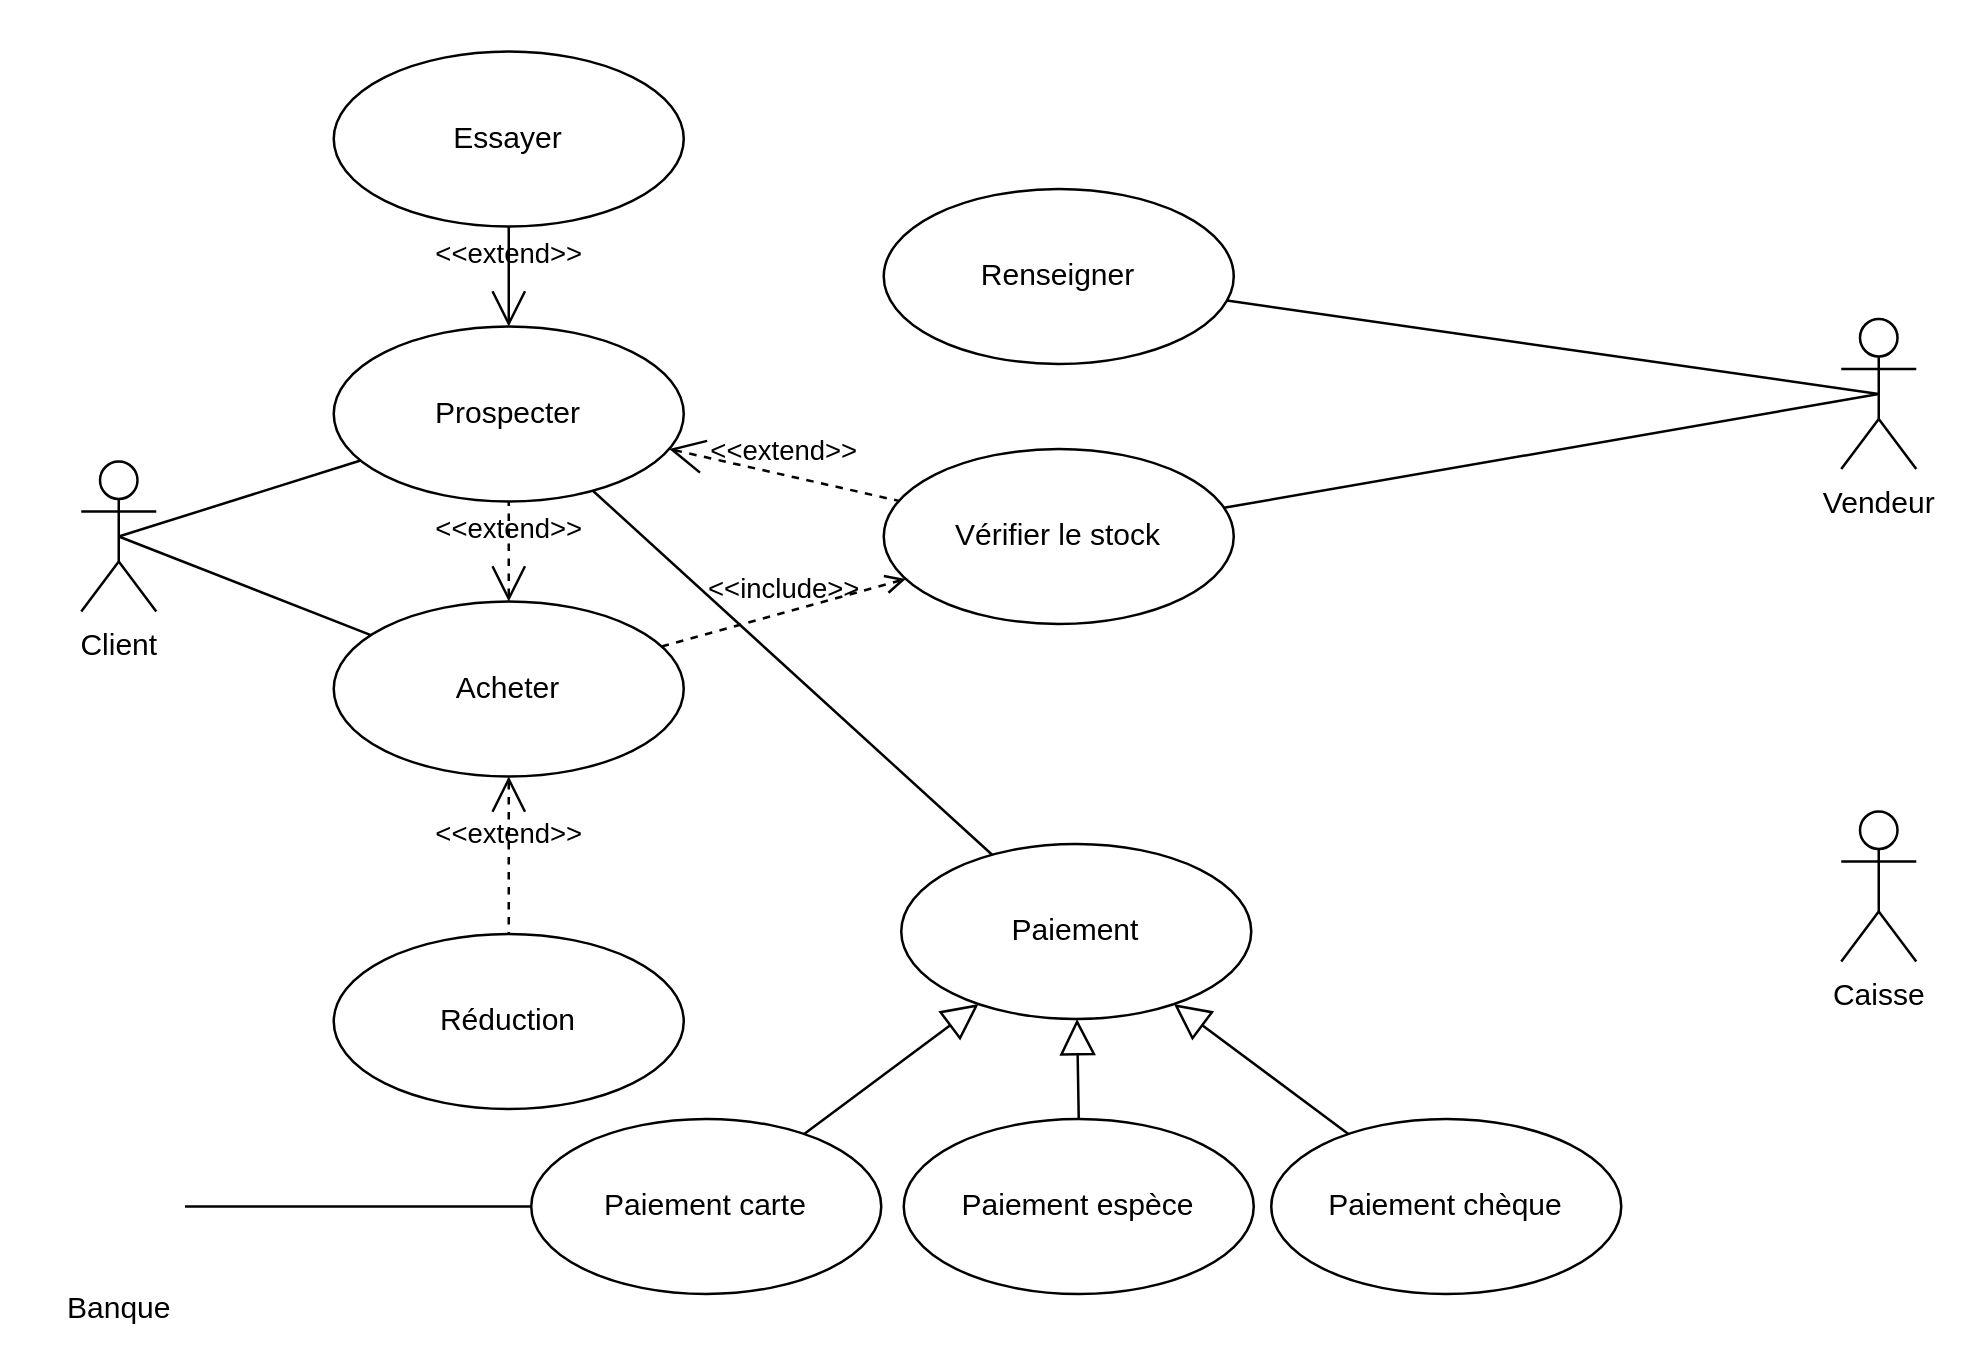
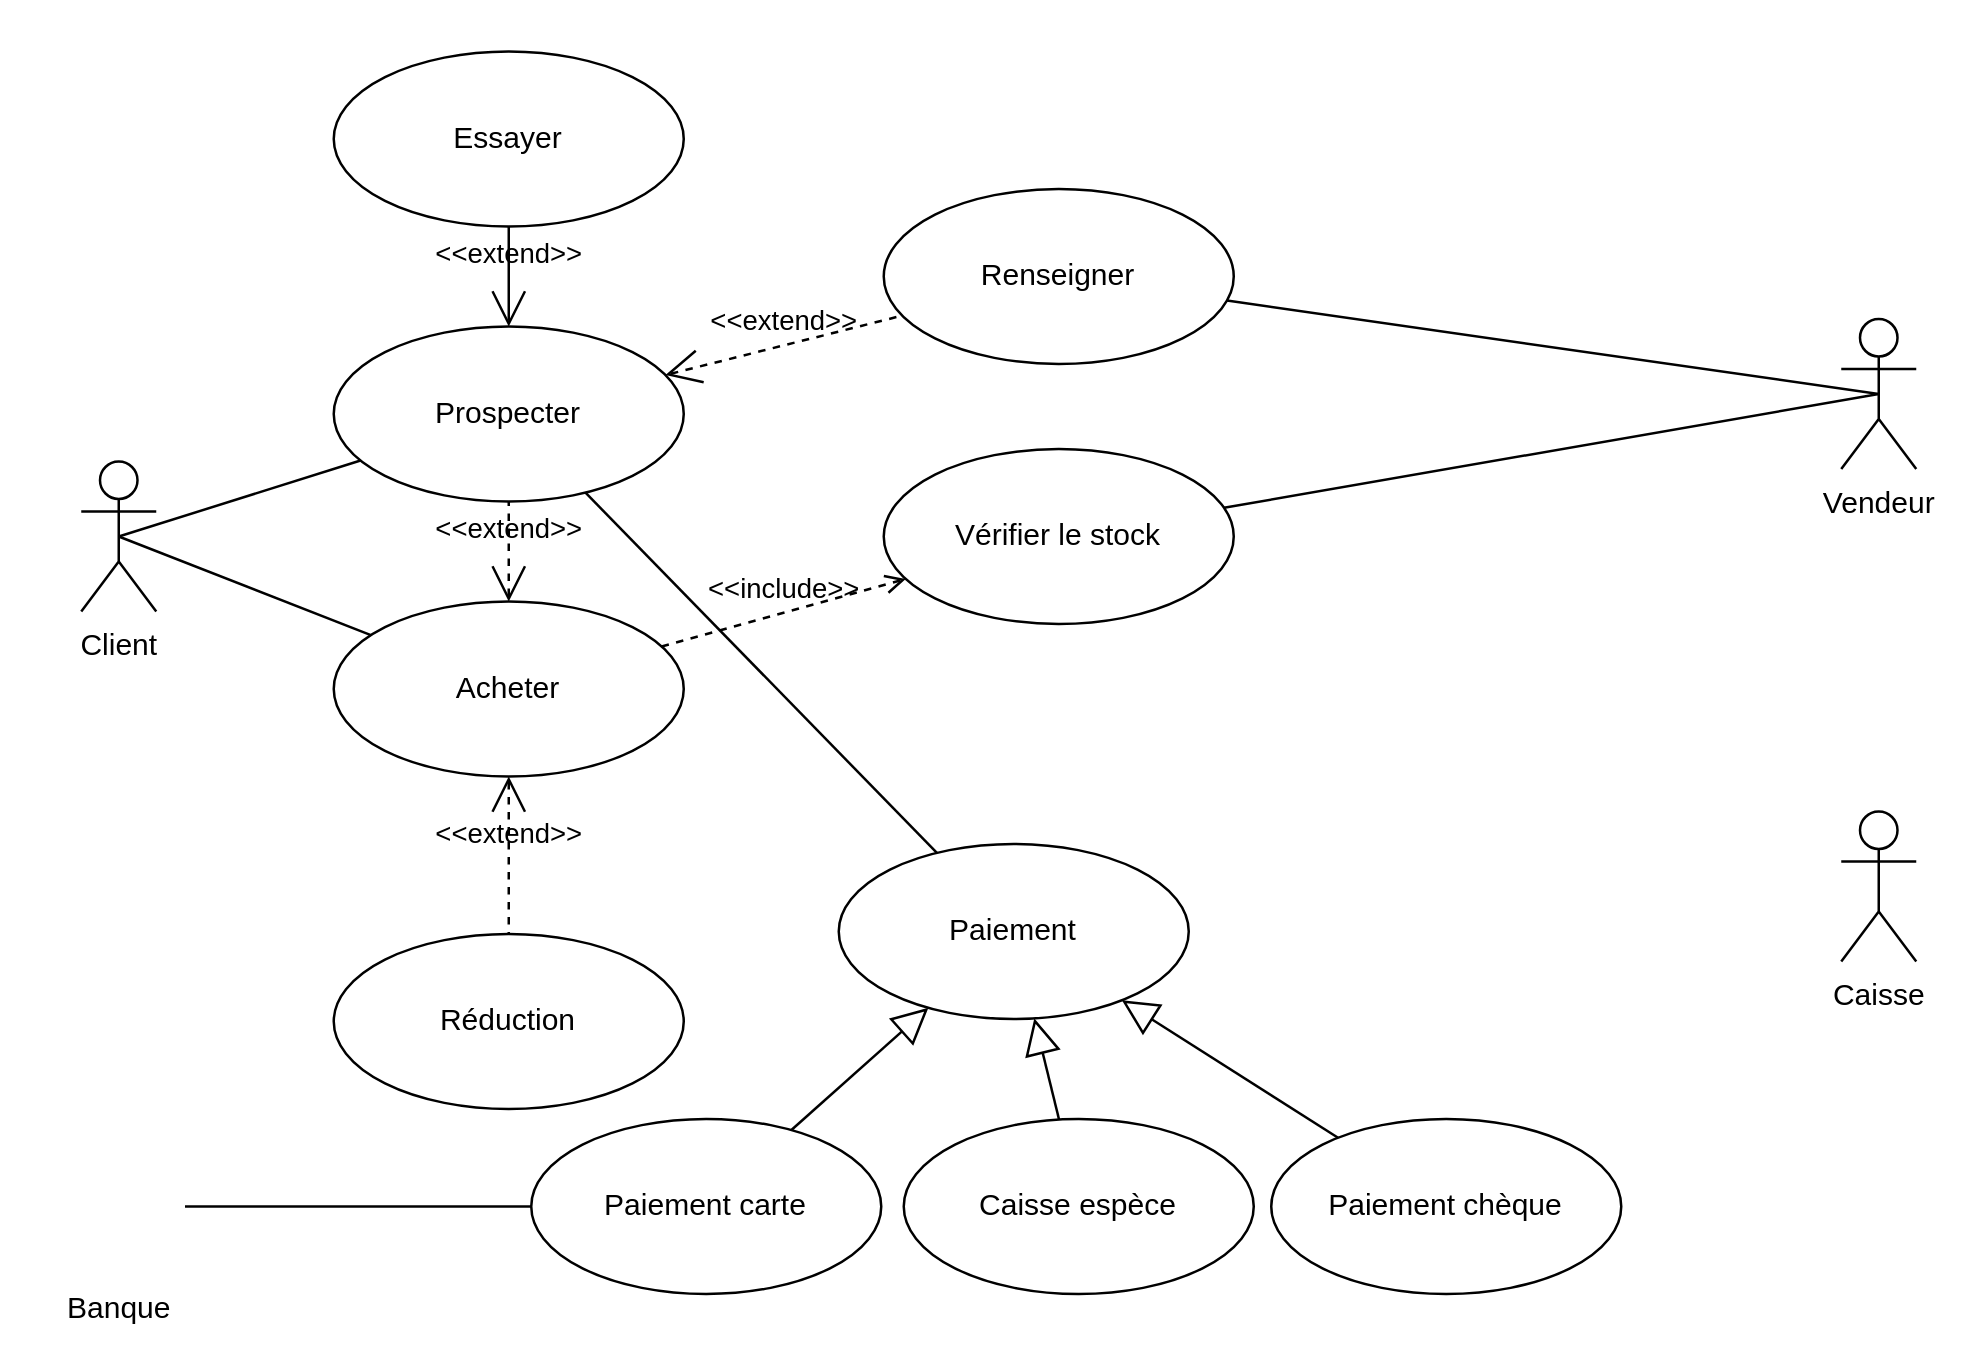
(785, 475) -> (785, 345)
(1076, 931) -> (1014, 931)
(1079, 1206) -> (1079, 1206)
